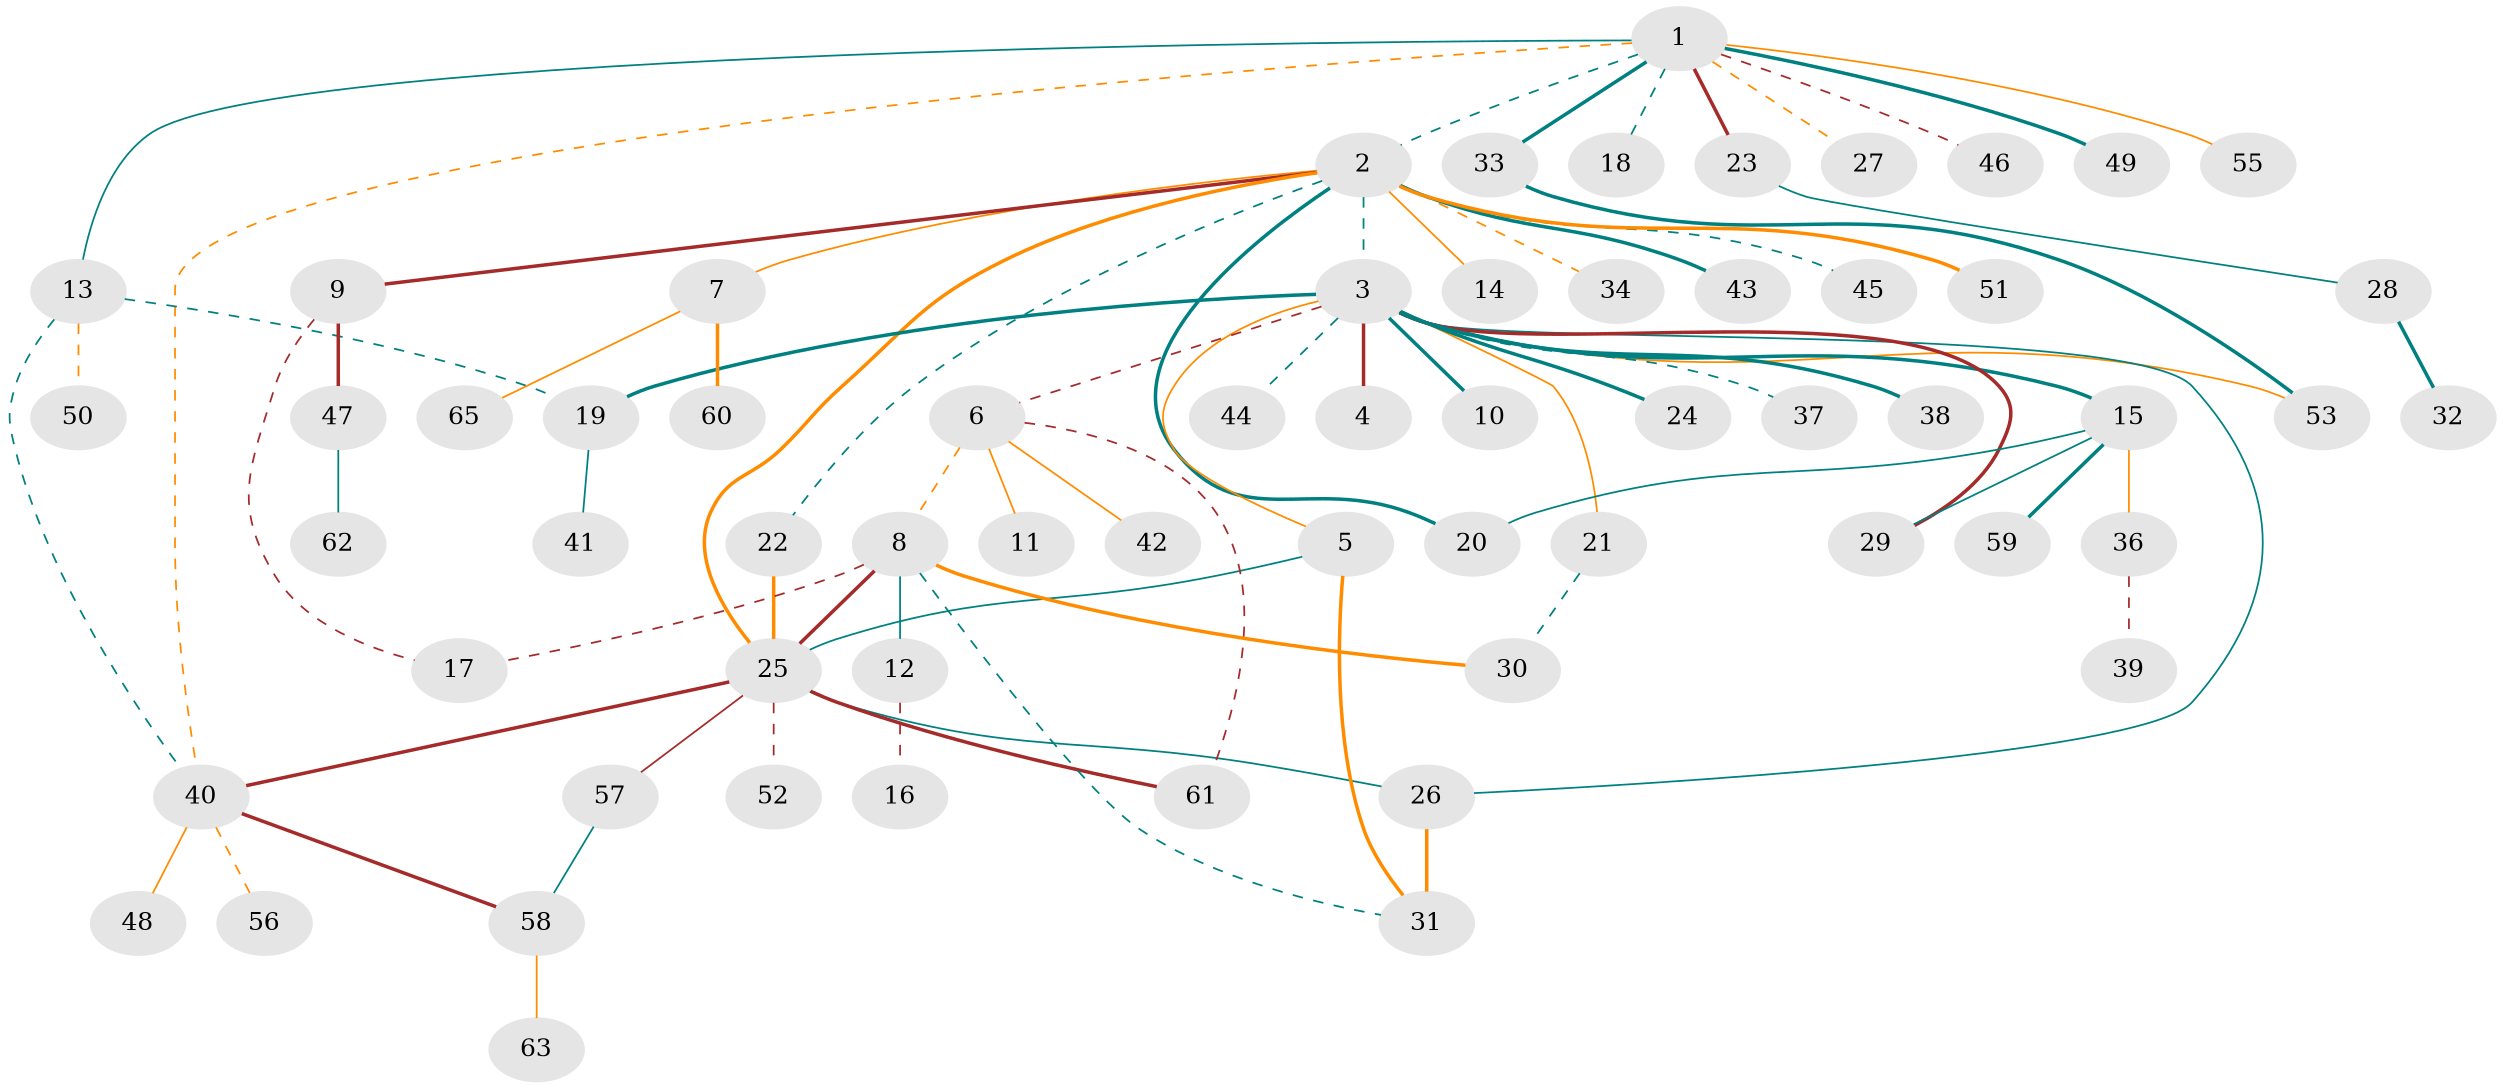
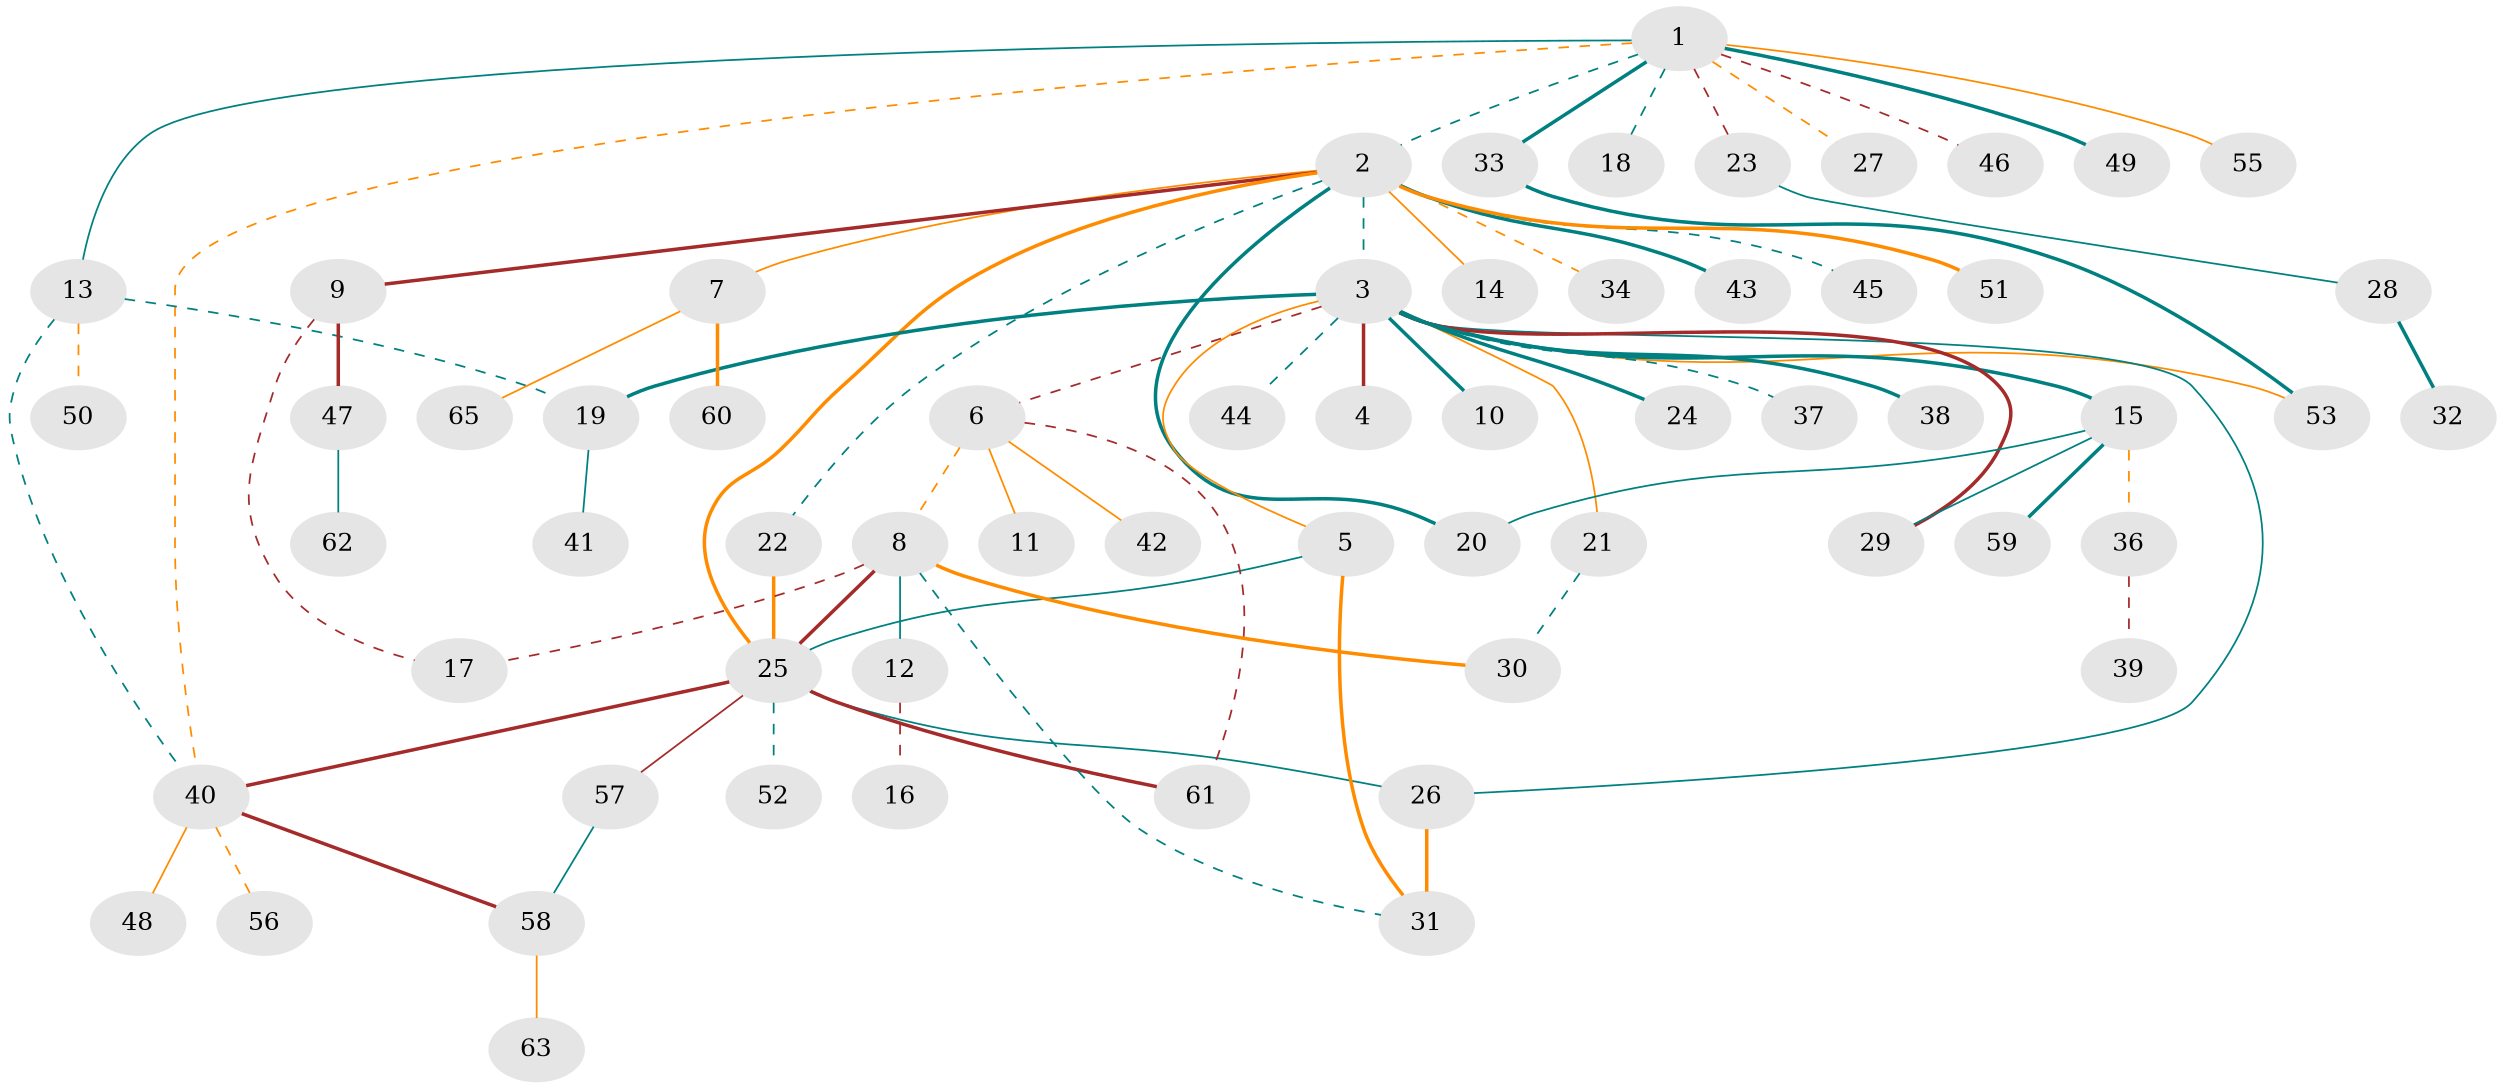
(1711, 102) -> (1711, 102)
(2129, 481) -> (2129, 481)
(774, 734) -> (774, 734)
